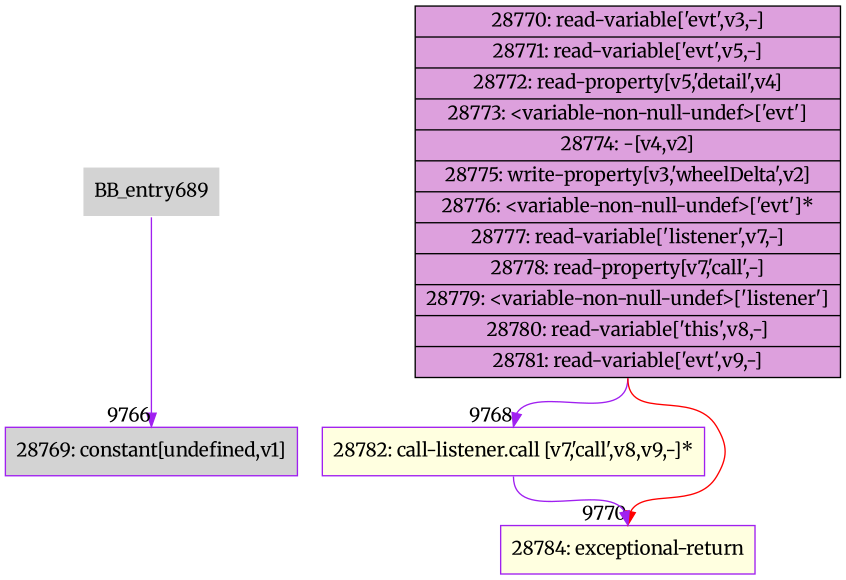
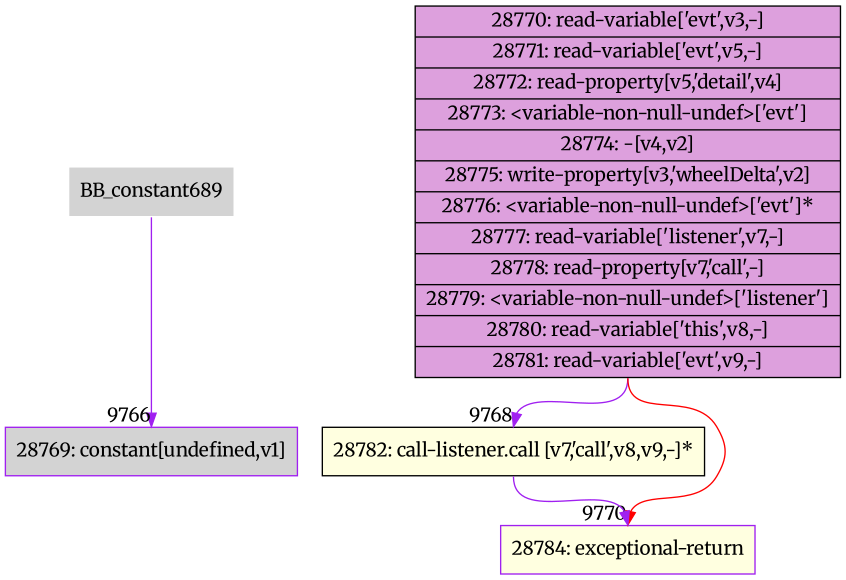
(151, 192) -> (151, 192)
(513, 452) -> (513, 452)
